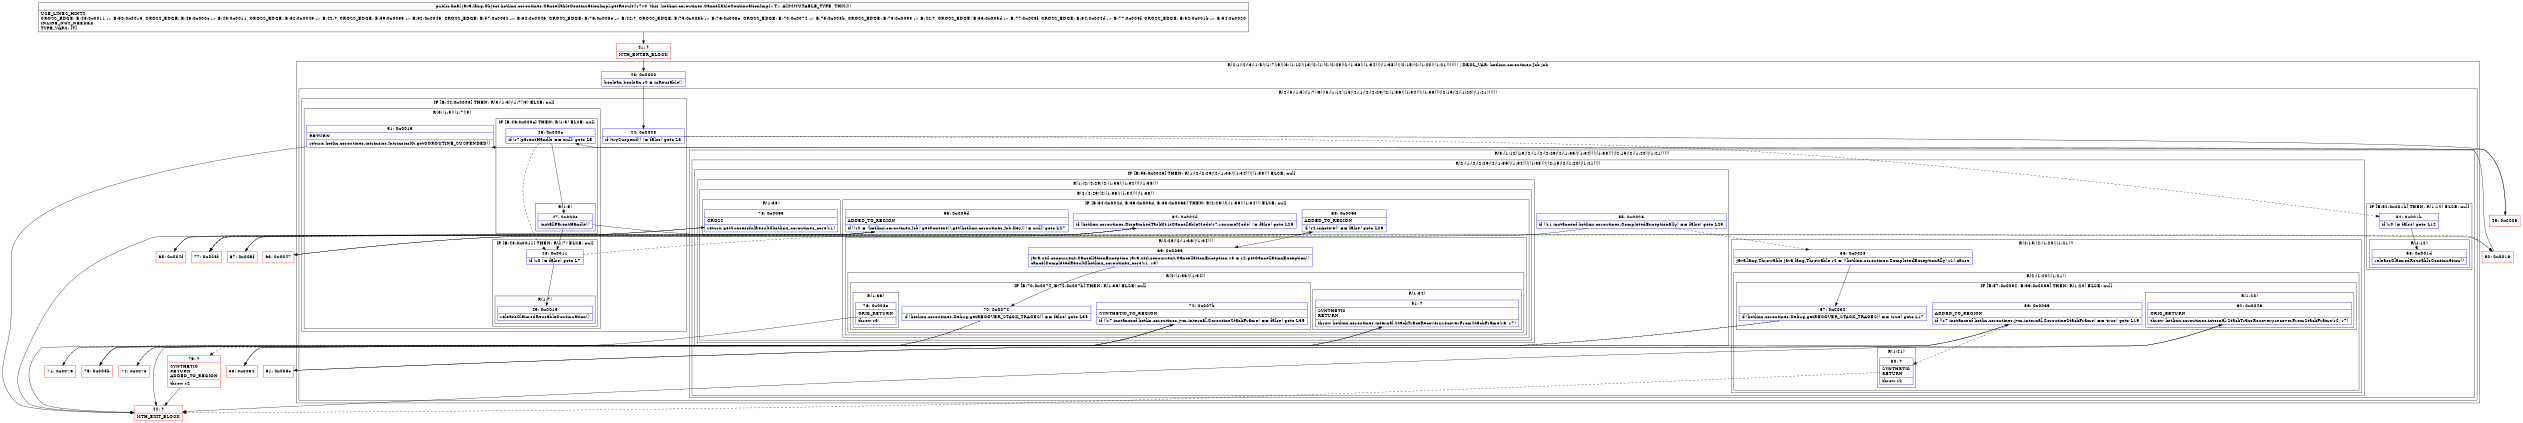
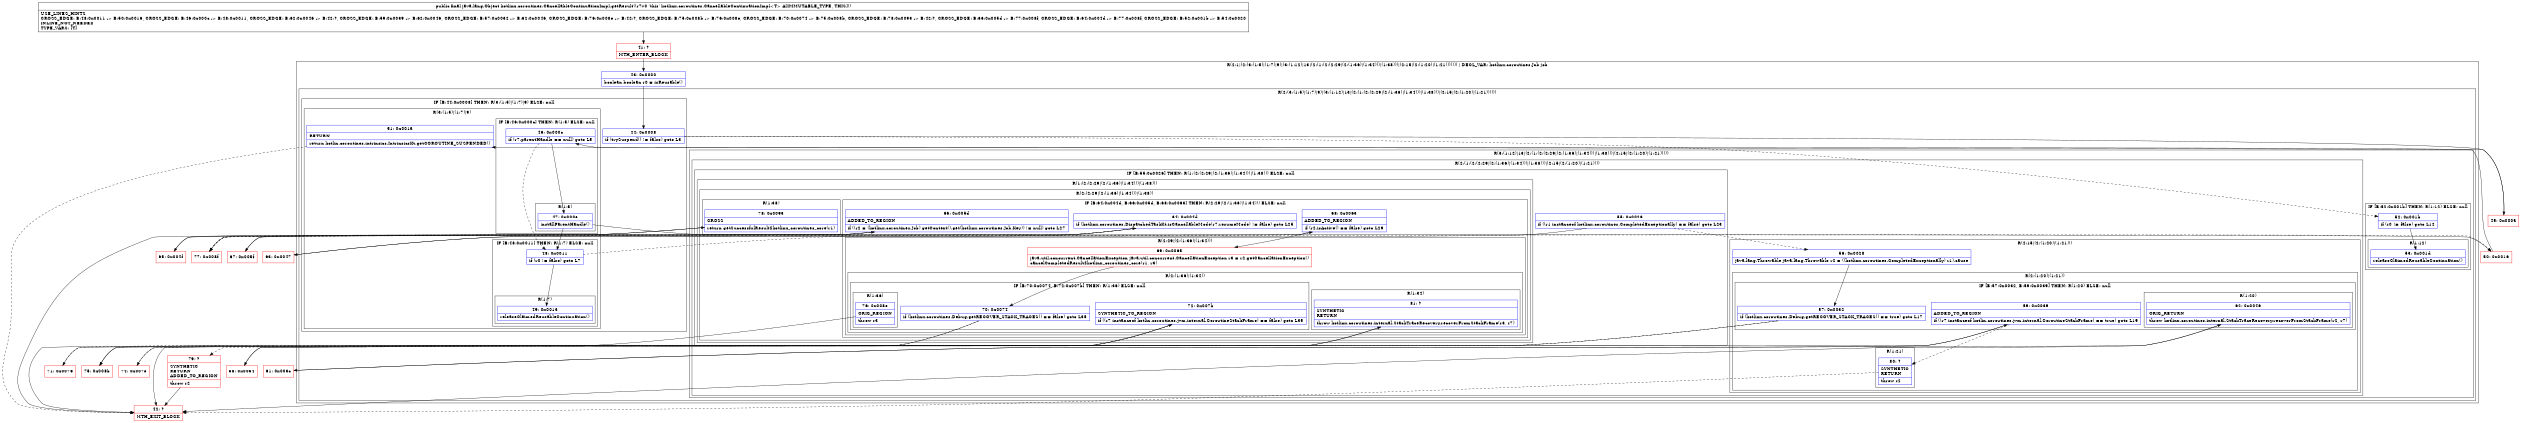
(25, 230) -> (25, 230)
(1170, 257) -> (1170, 257)
(876, 313) -> (875, 313)
